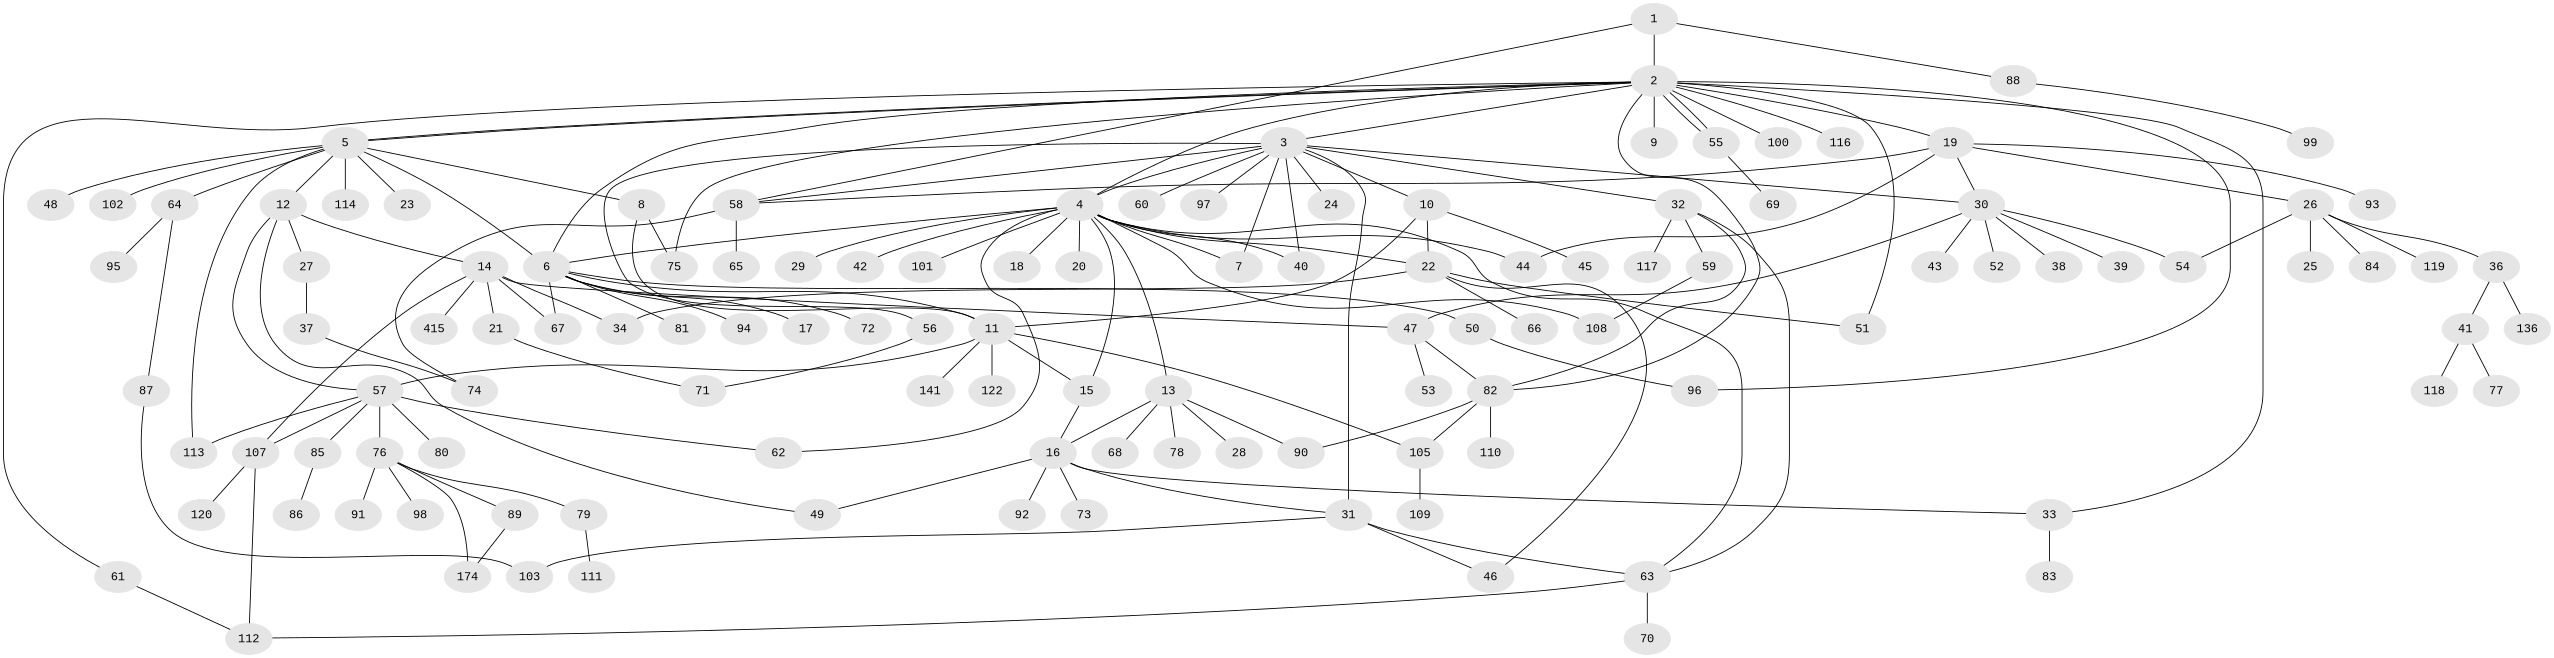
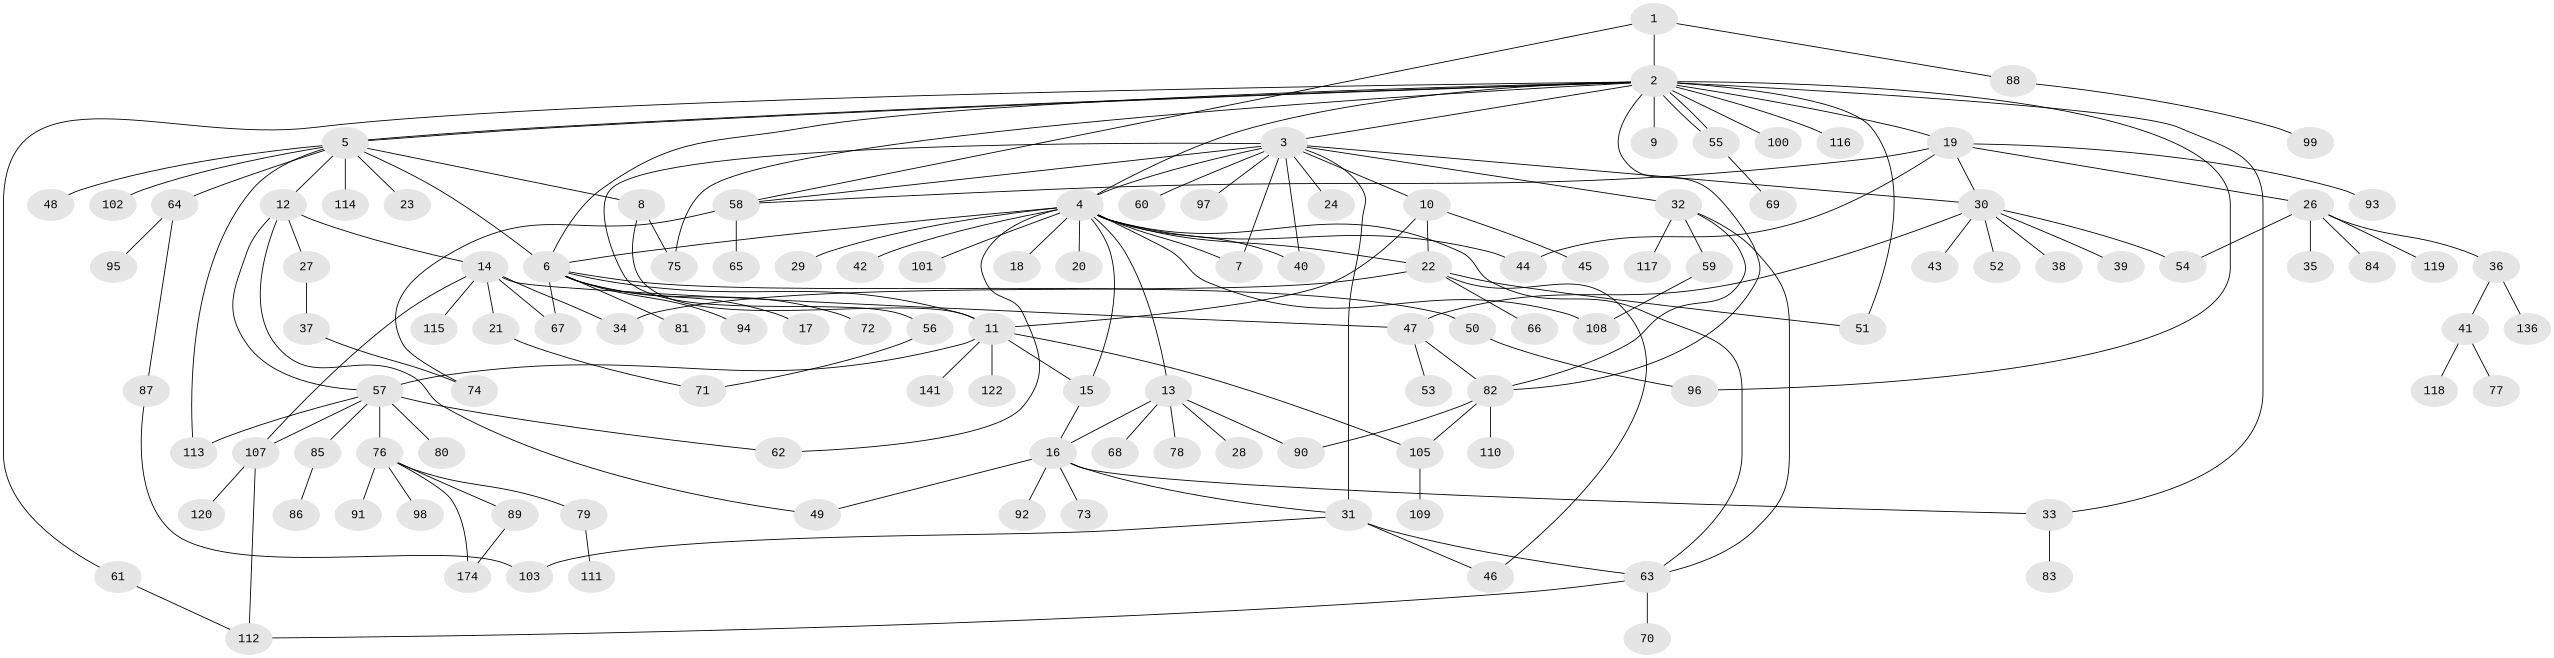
(2310, 267) -> (2310, 267)
(434, 329) -> (434, 329)
